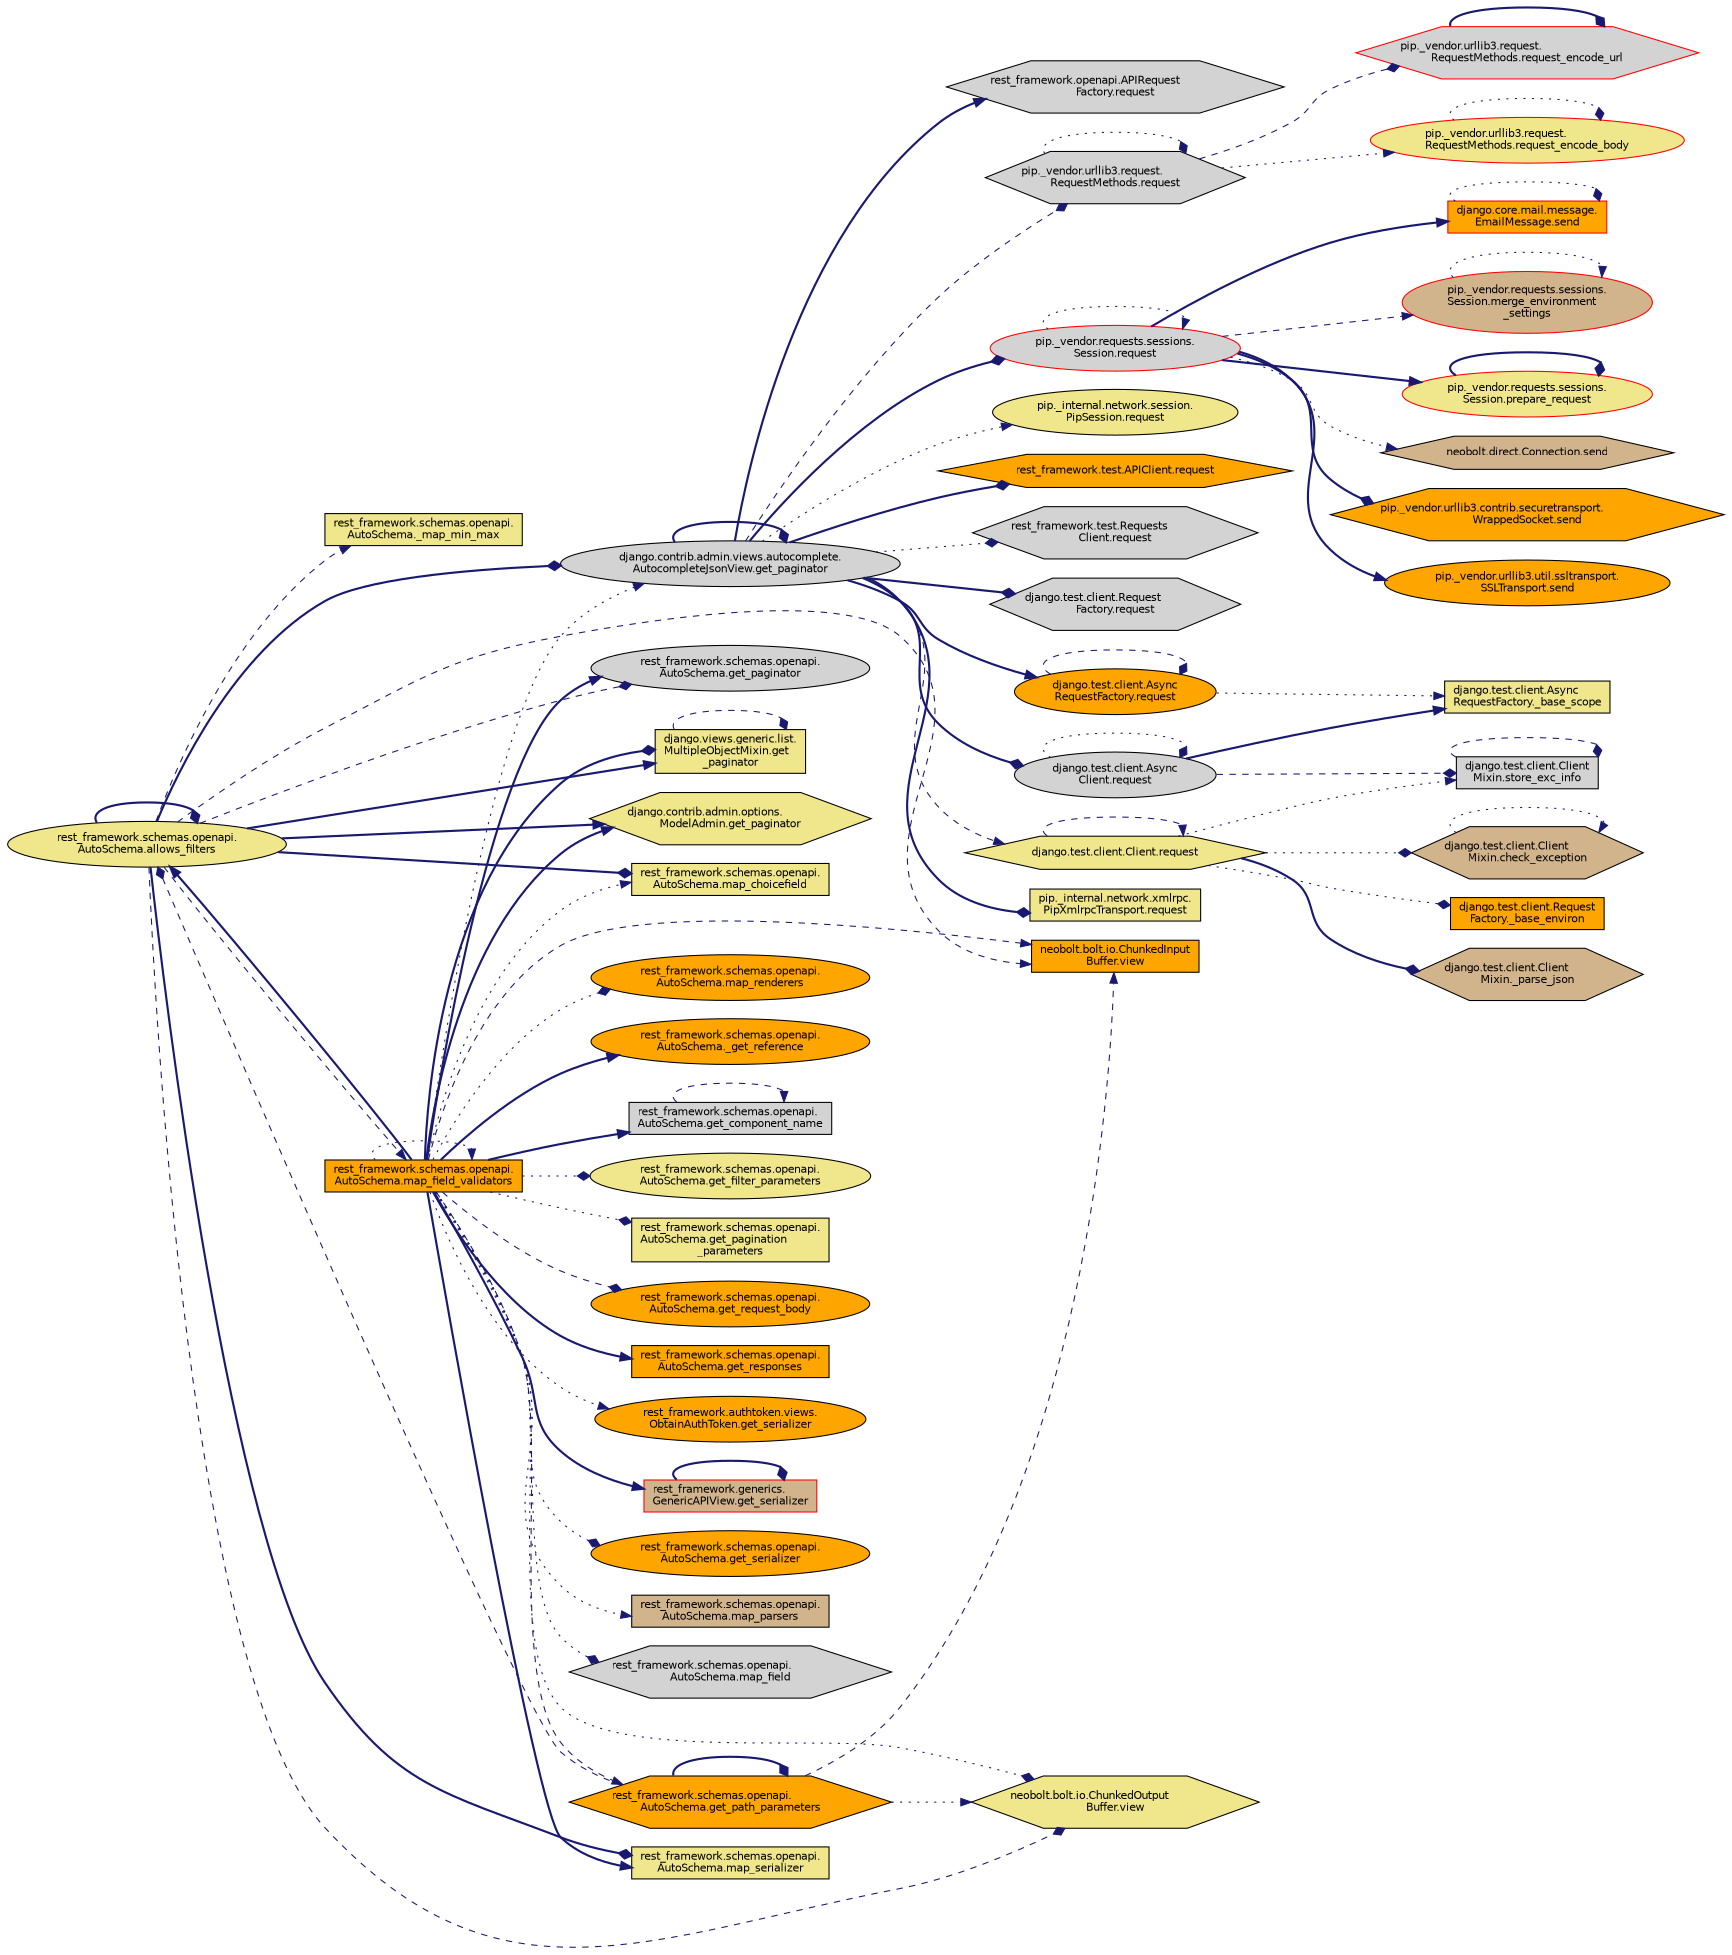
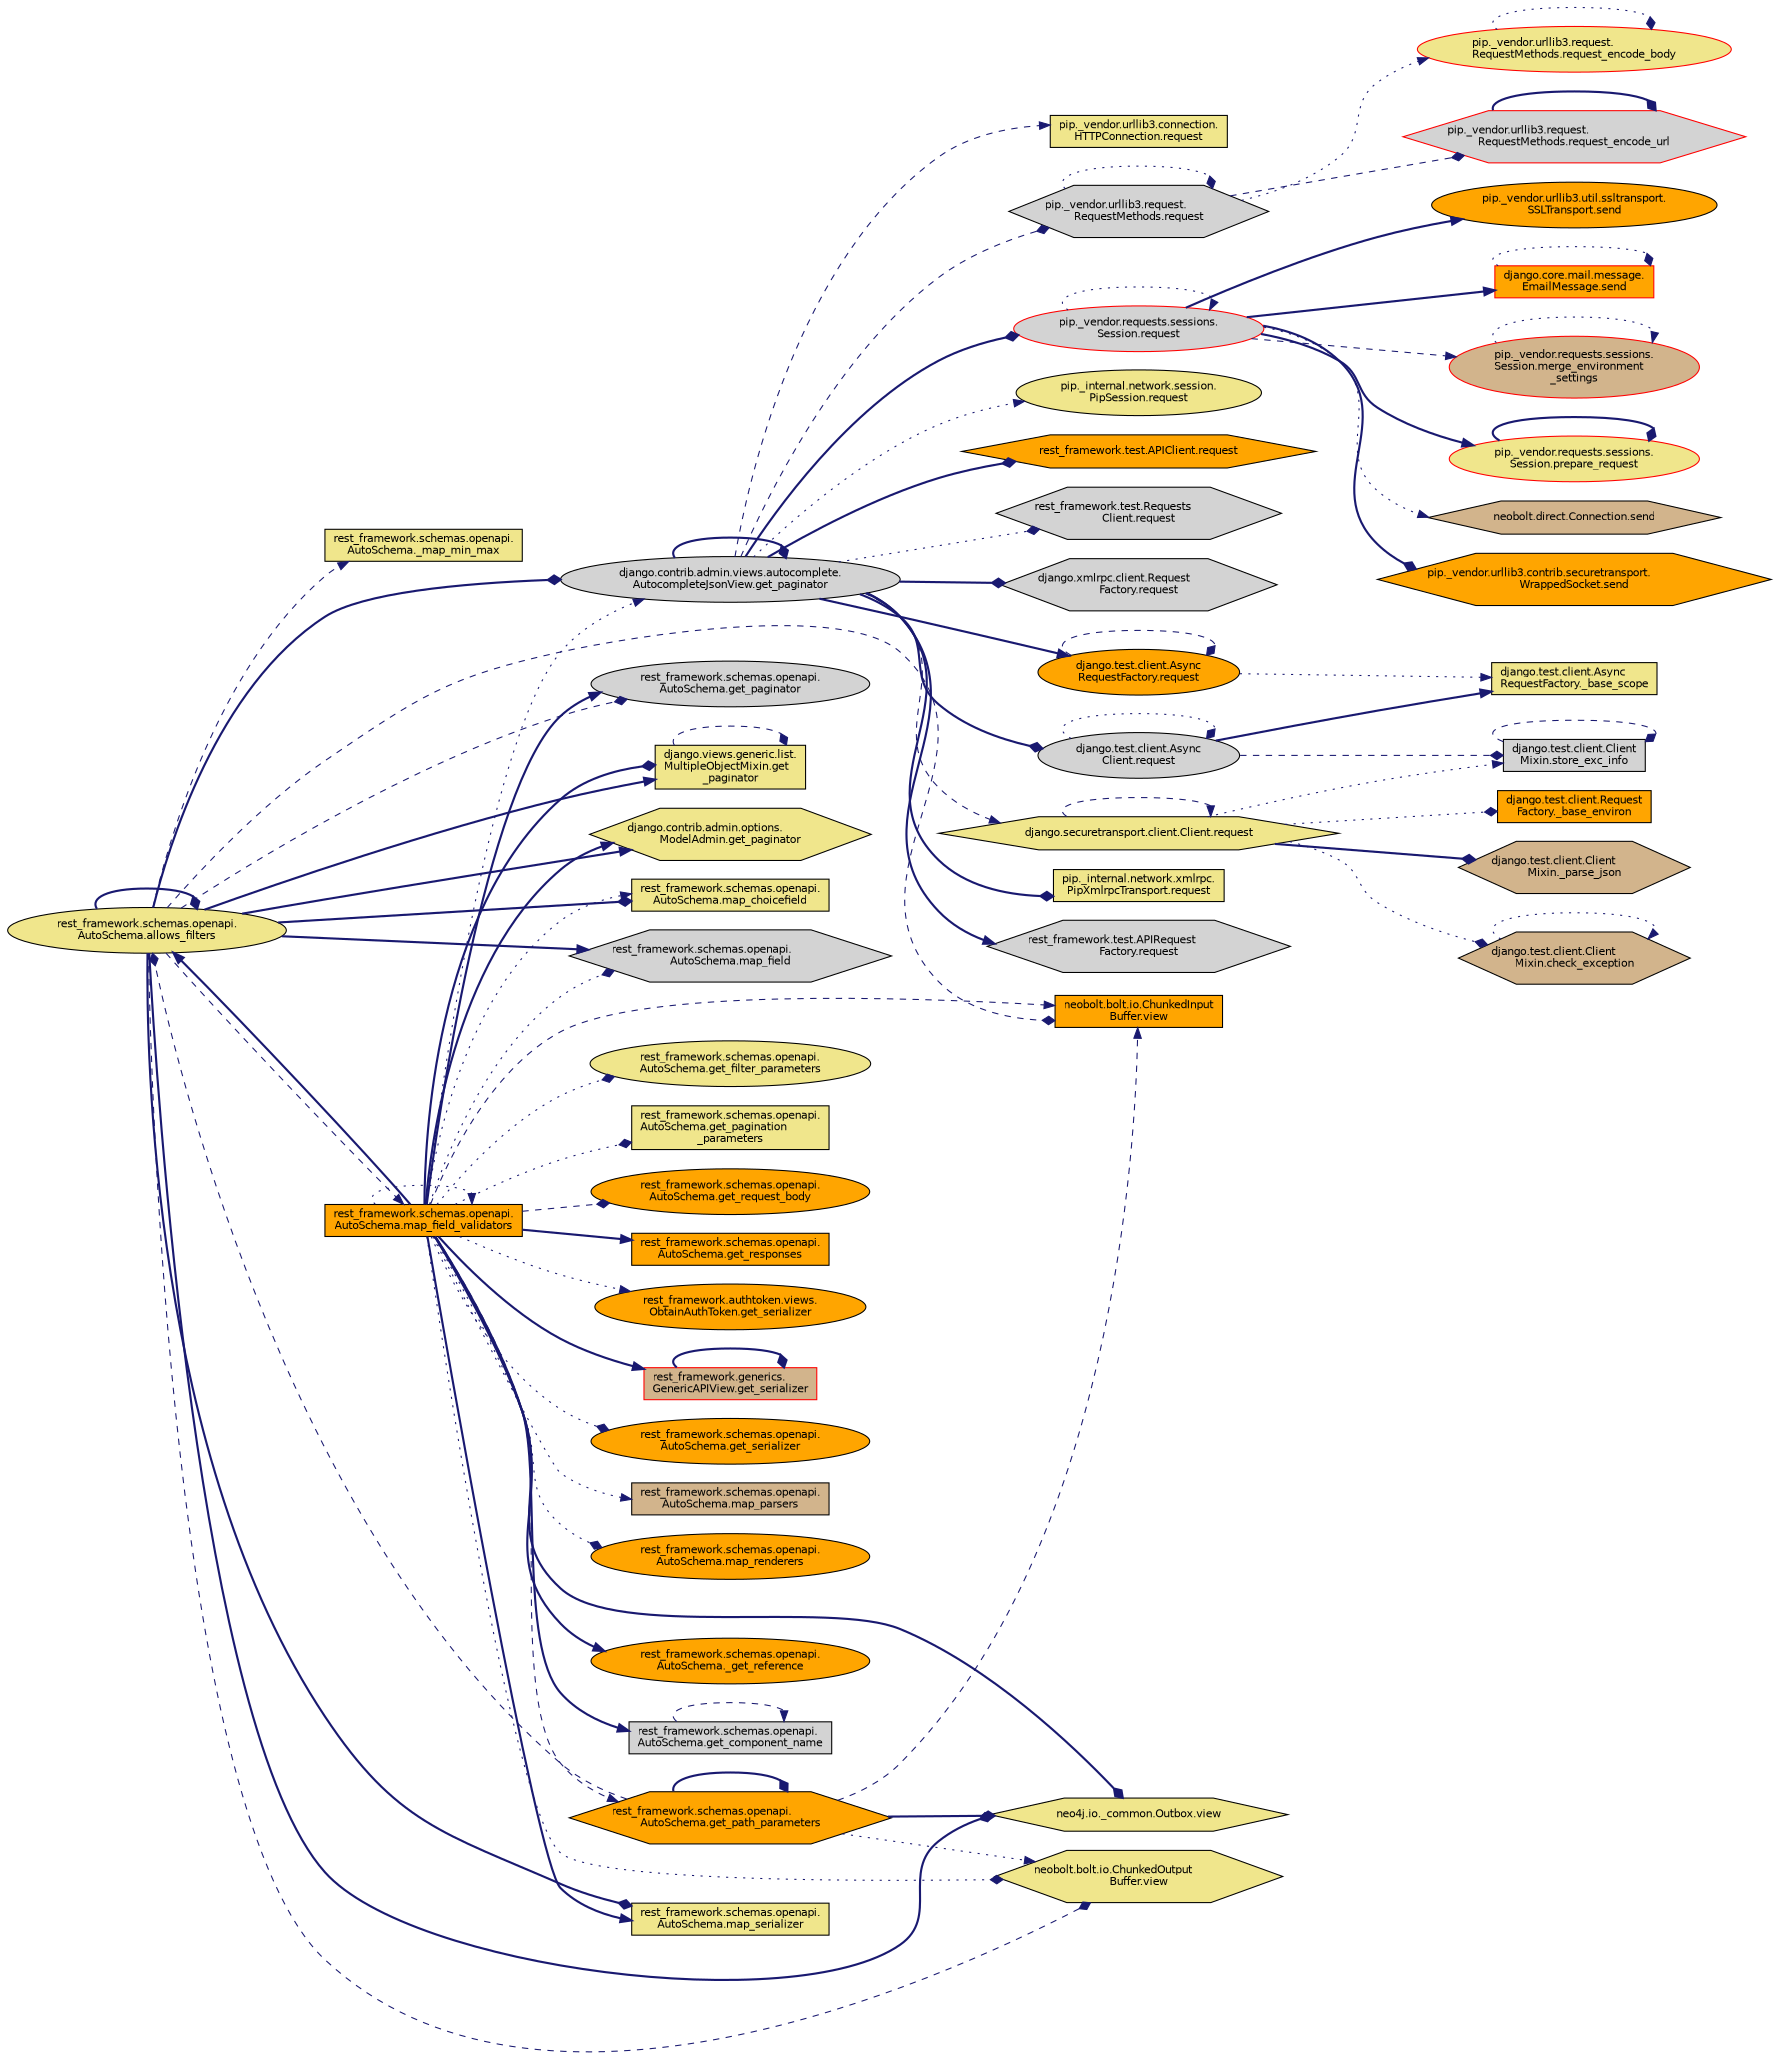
(1115, 87) -> (1139, 946)
none -> (1139, 131)
(1115, 604) -> (1139, 585)
(720, 614) -> (726, 628)
(1115, 853) -> (1139, 833)
none -> (430, 943)
none -> (1139, 1815)
